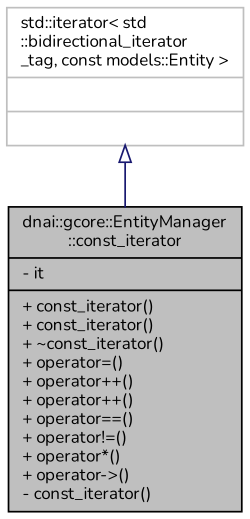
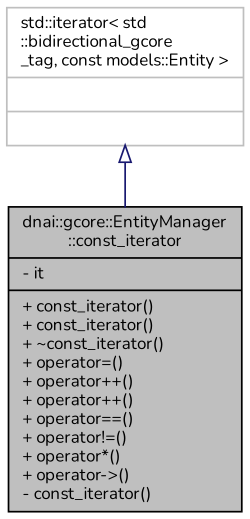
(105, 42) -> (97, 42)
